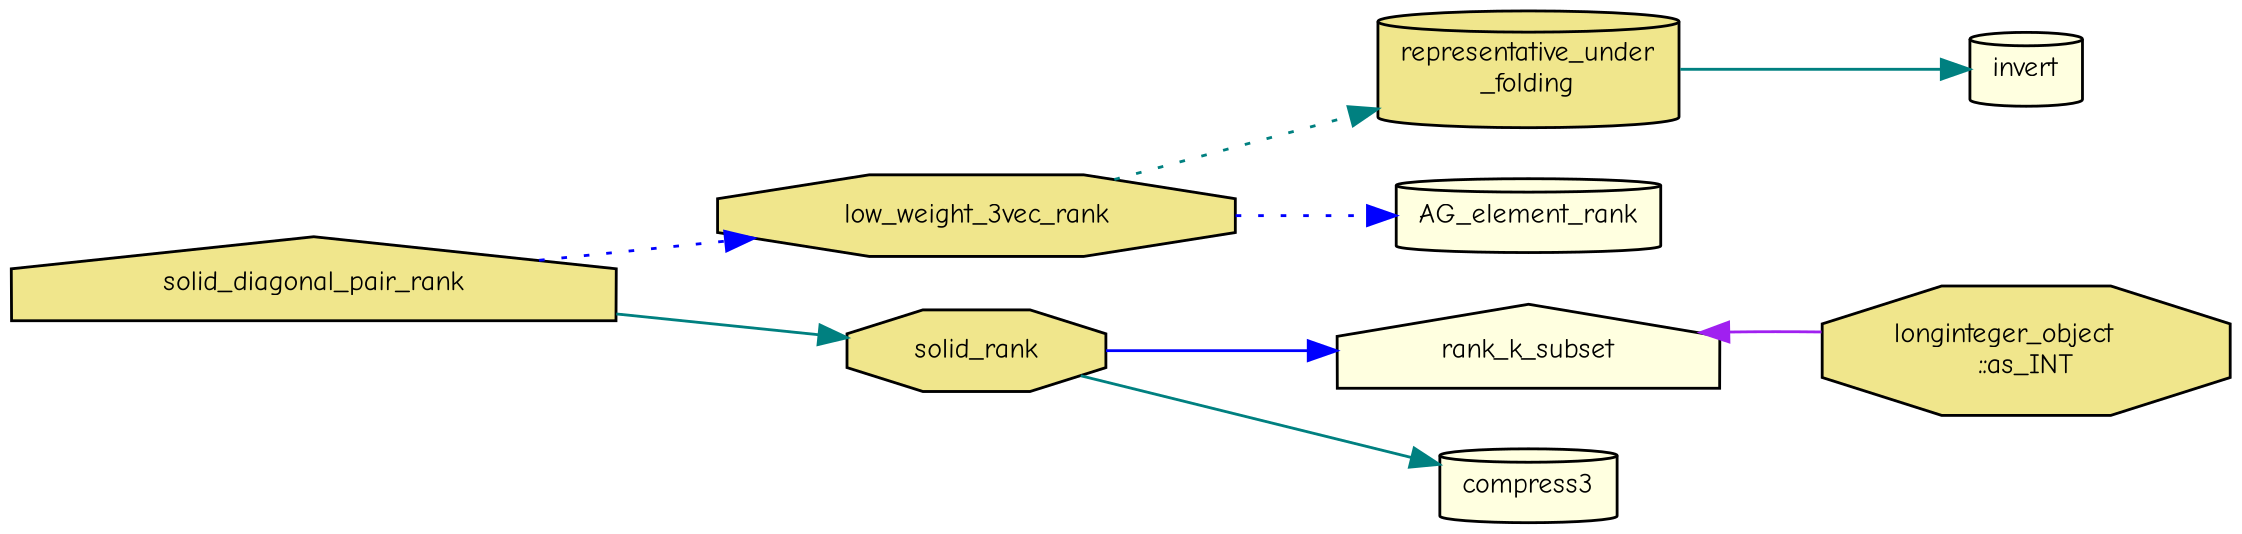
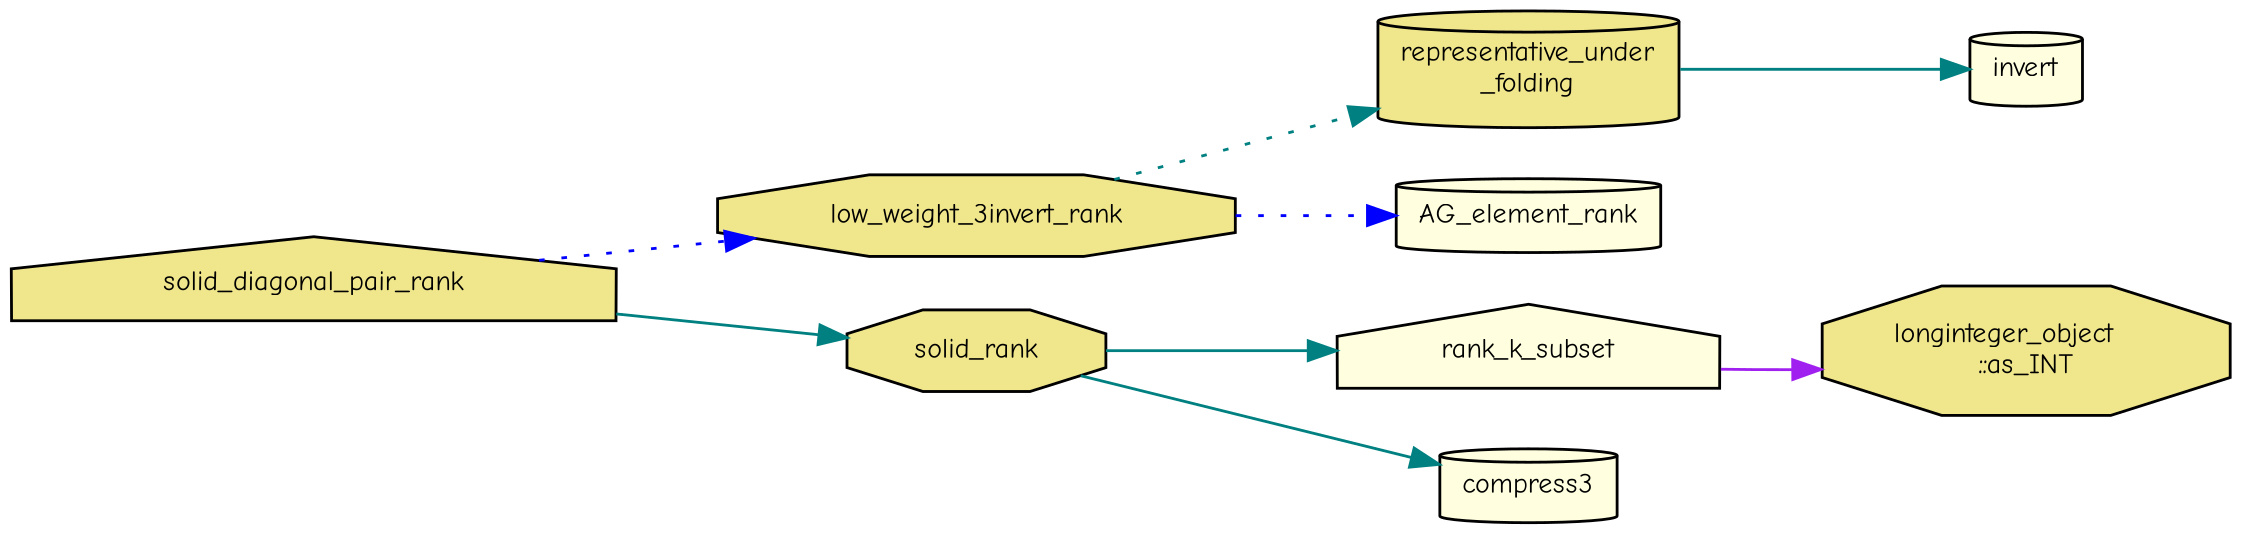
(976, 216) -> (976, 216)
(1775, 332) -> (1756, 370)
(1207, 351) -> (1207, 351)
